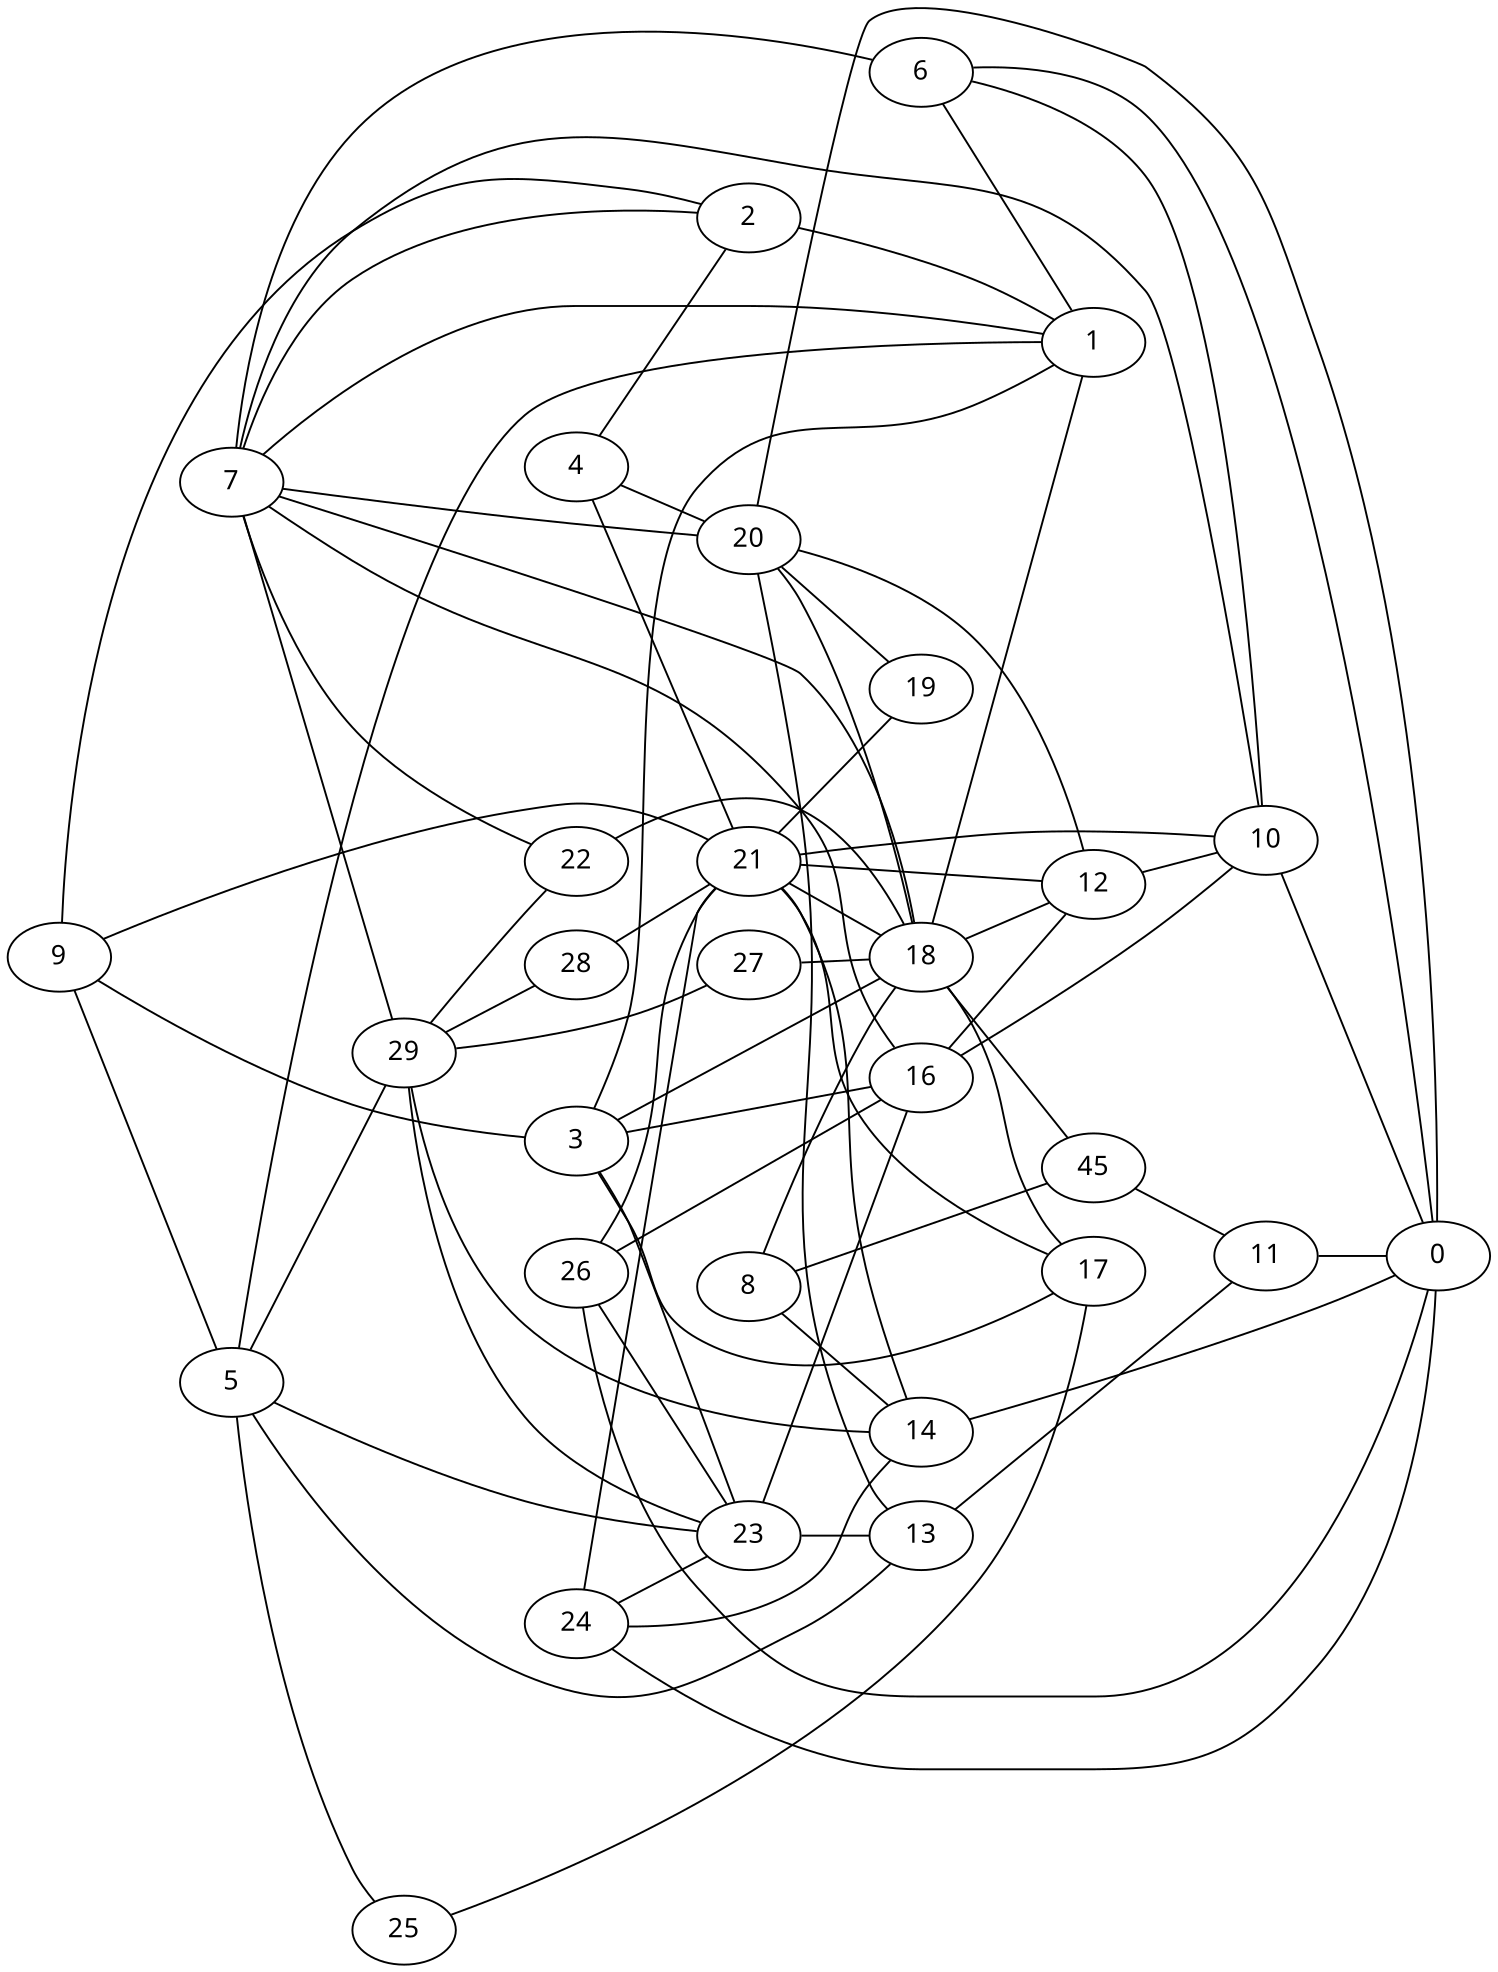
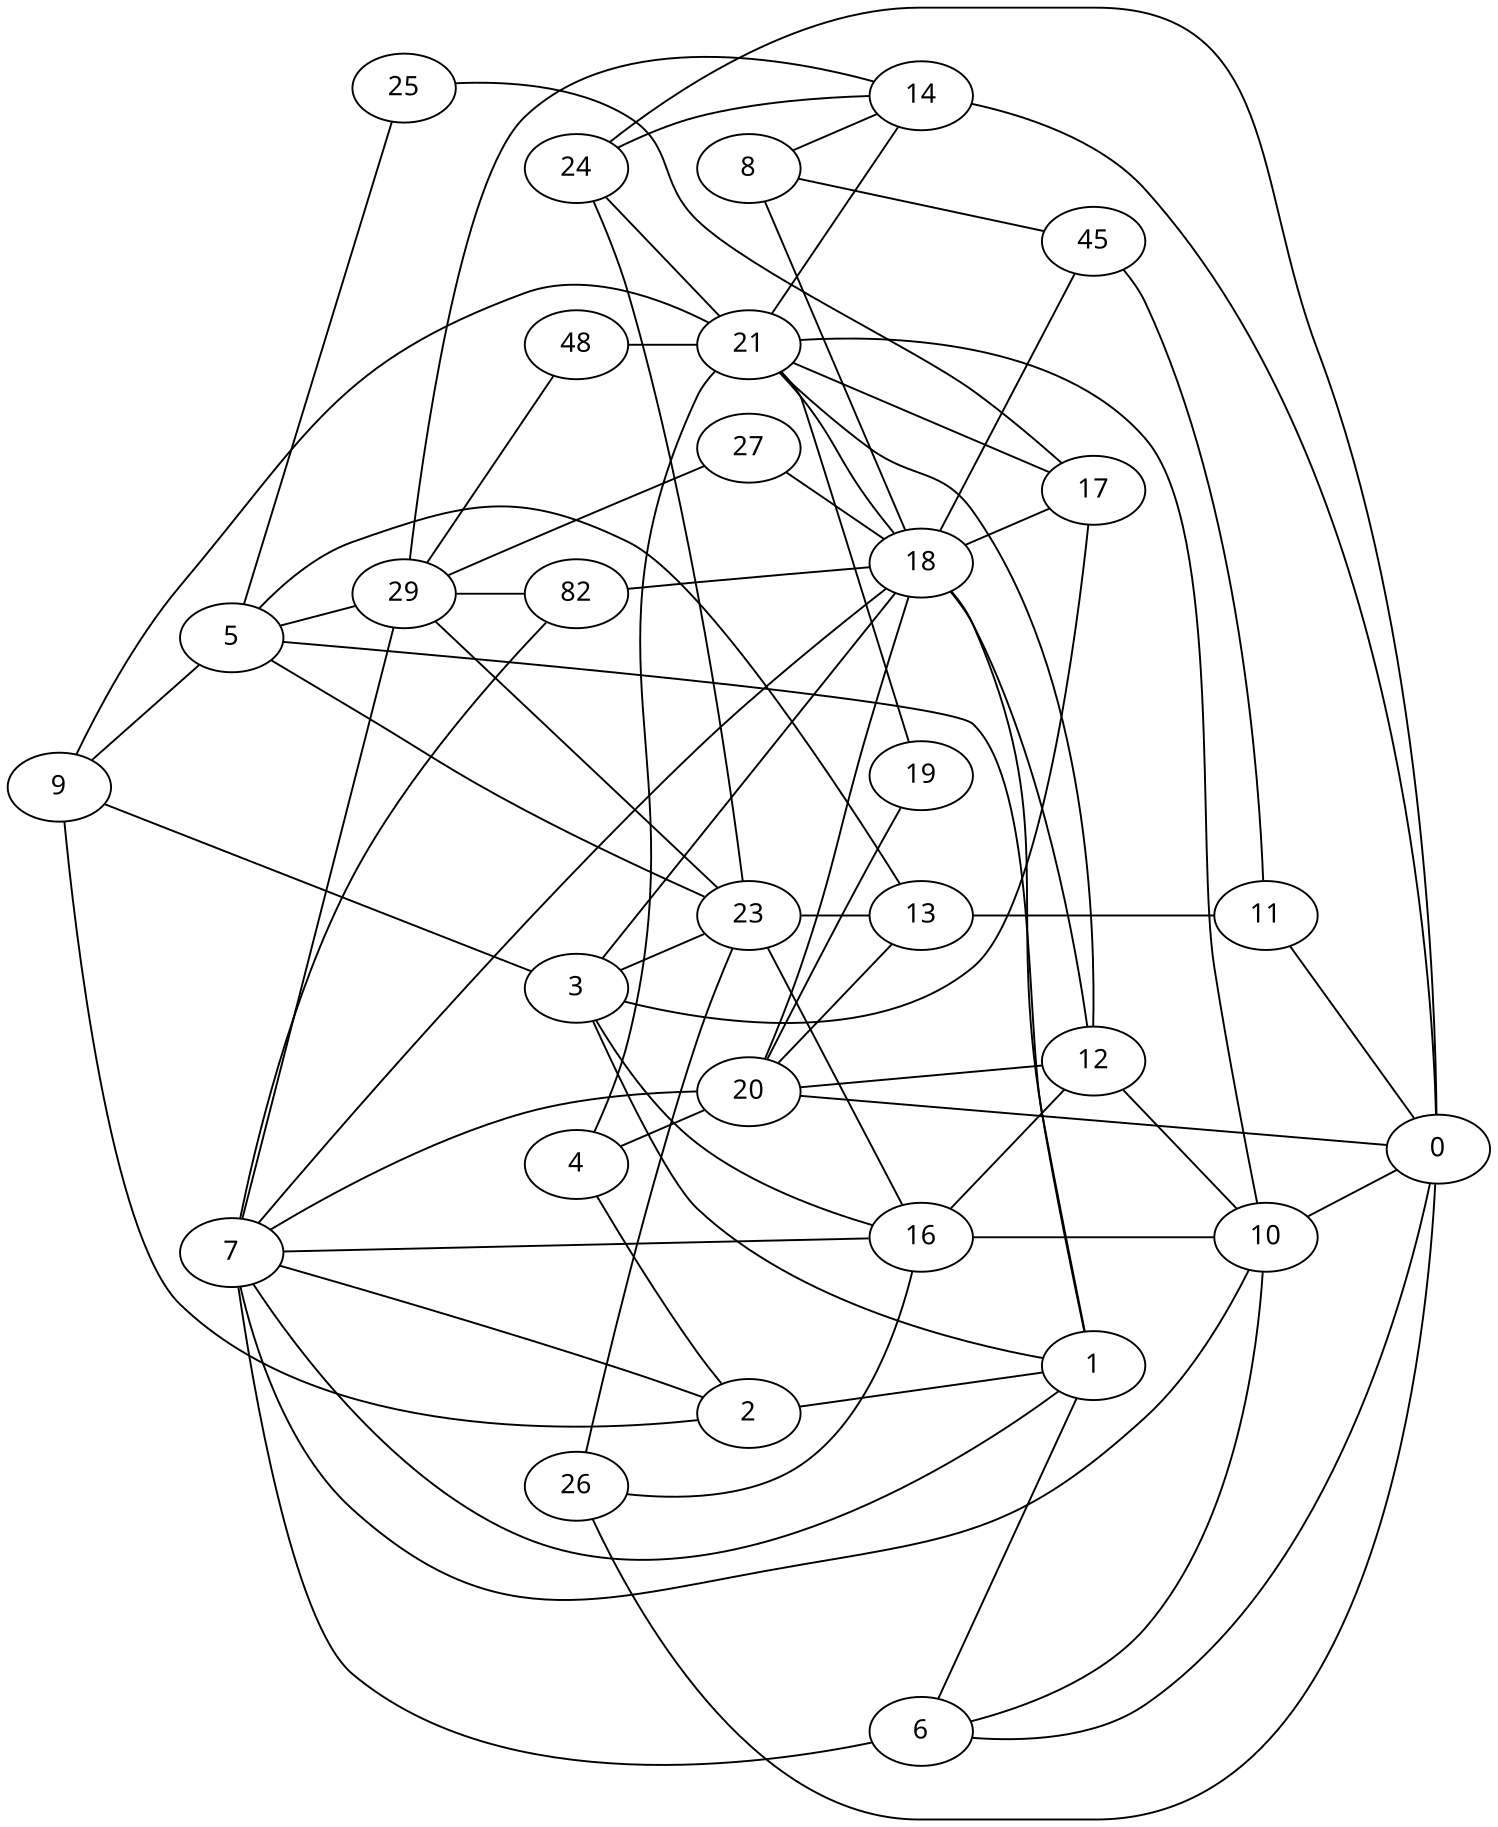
(576, 861) -> (576, 594)
(576, 965) -> (576, 345)
(657, 1064) -> none
